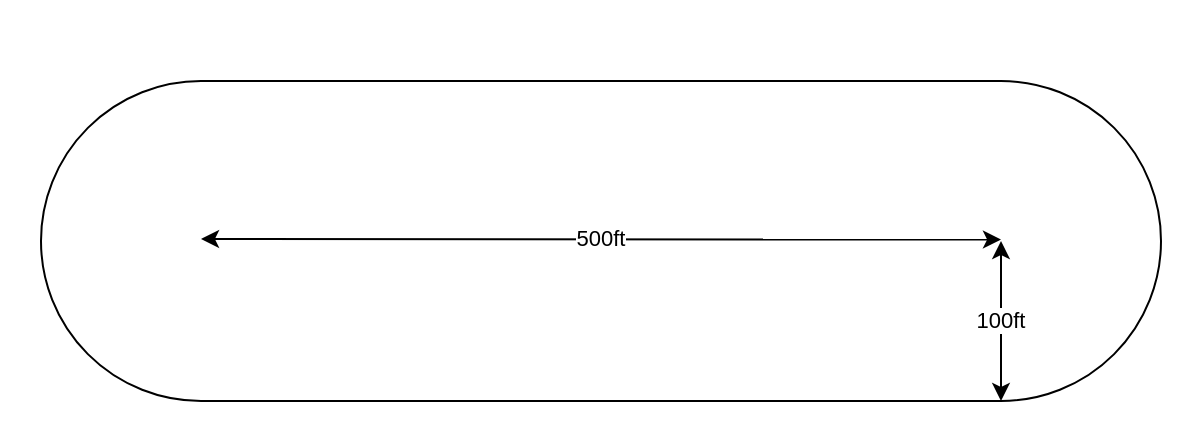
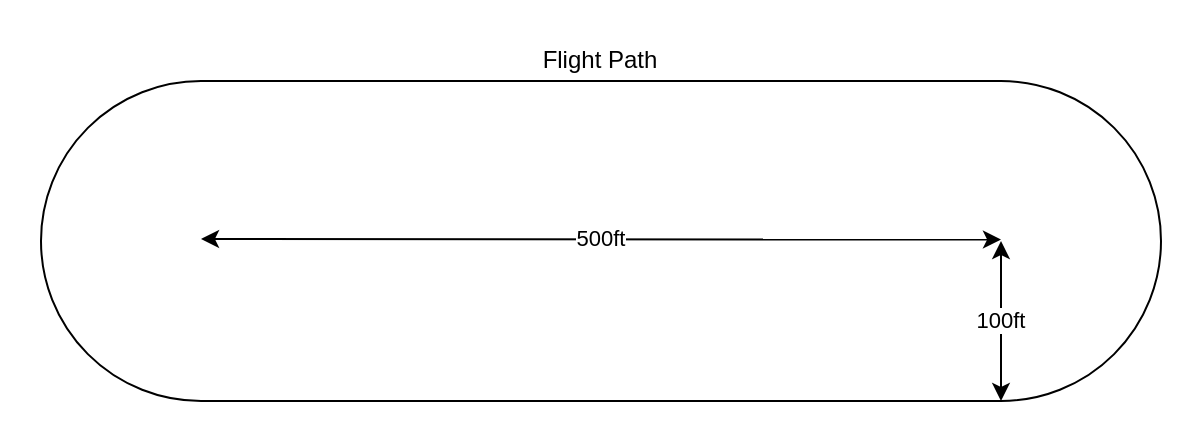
none -> (601, 61)
